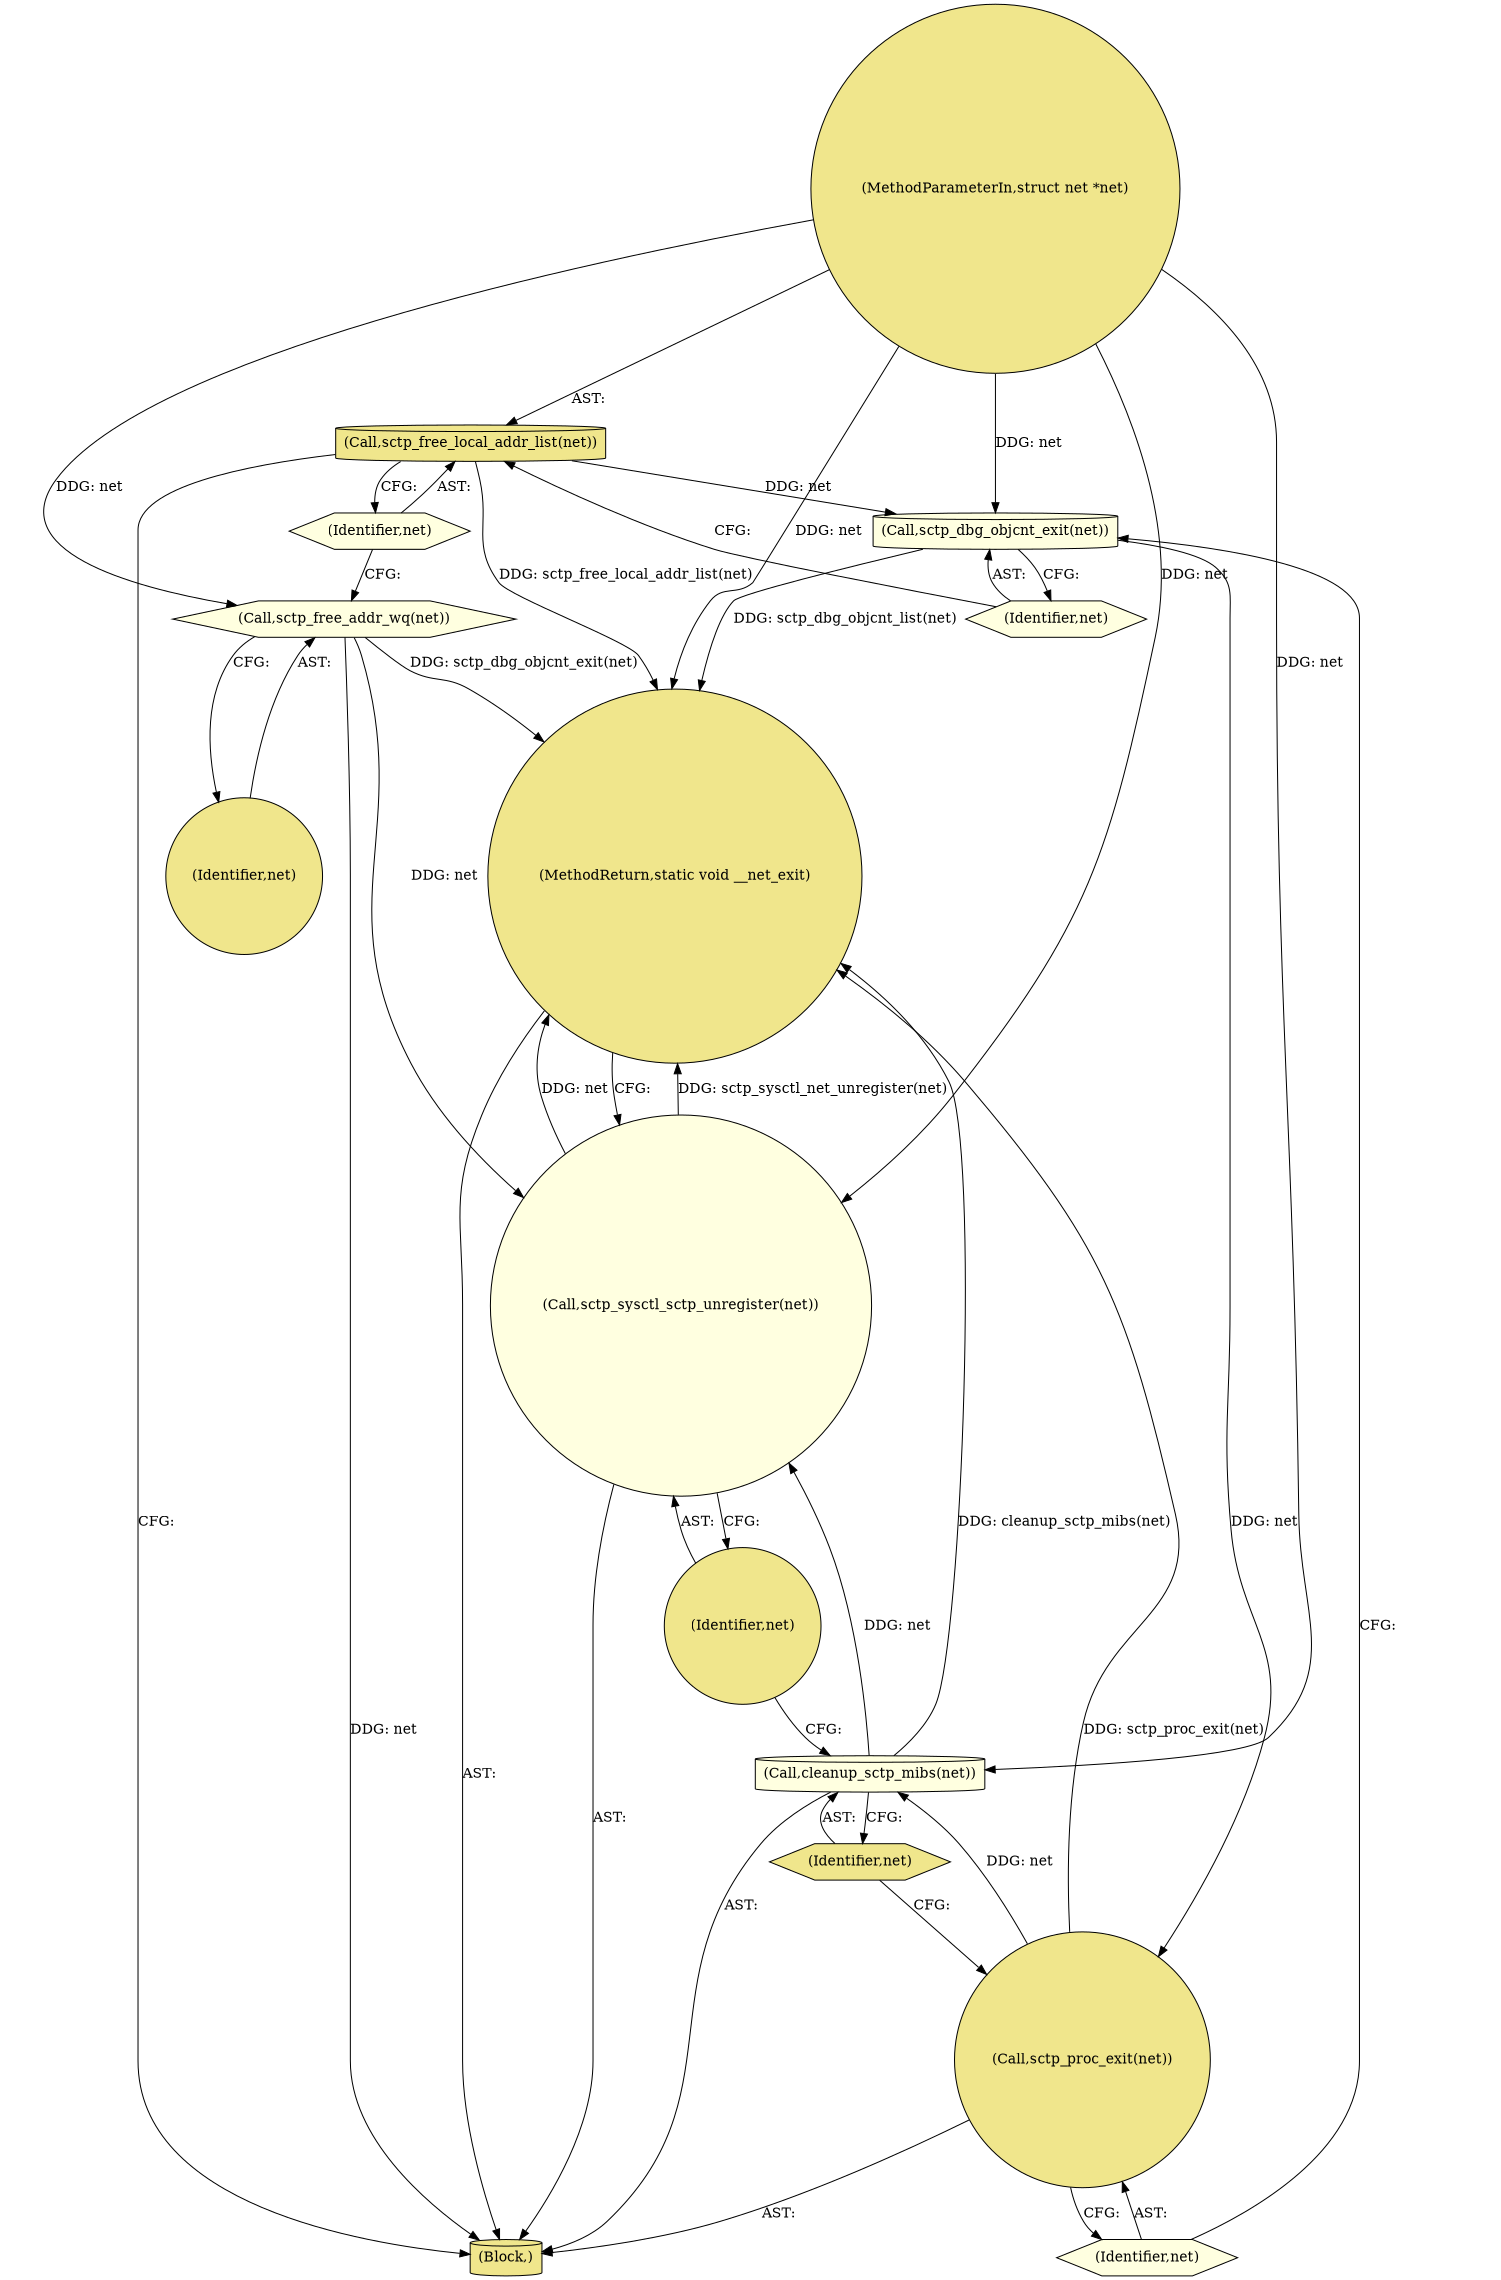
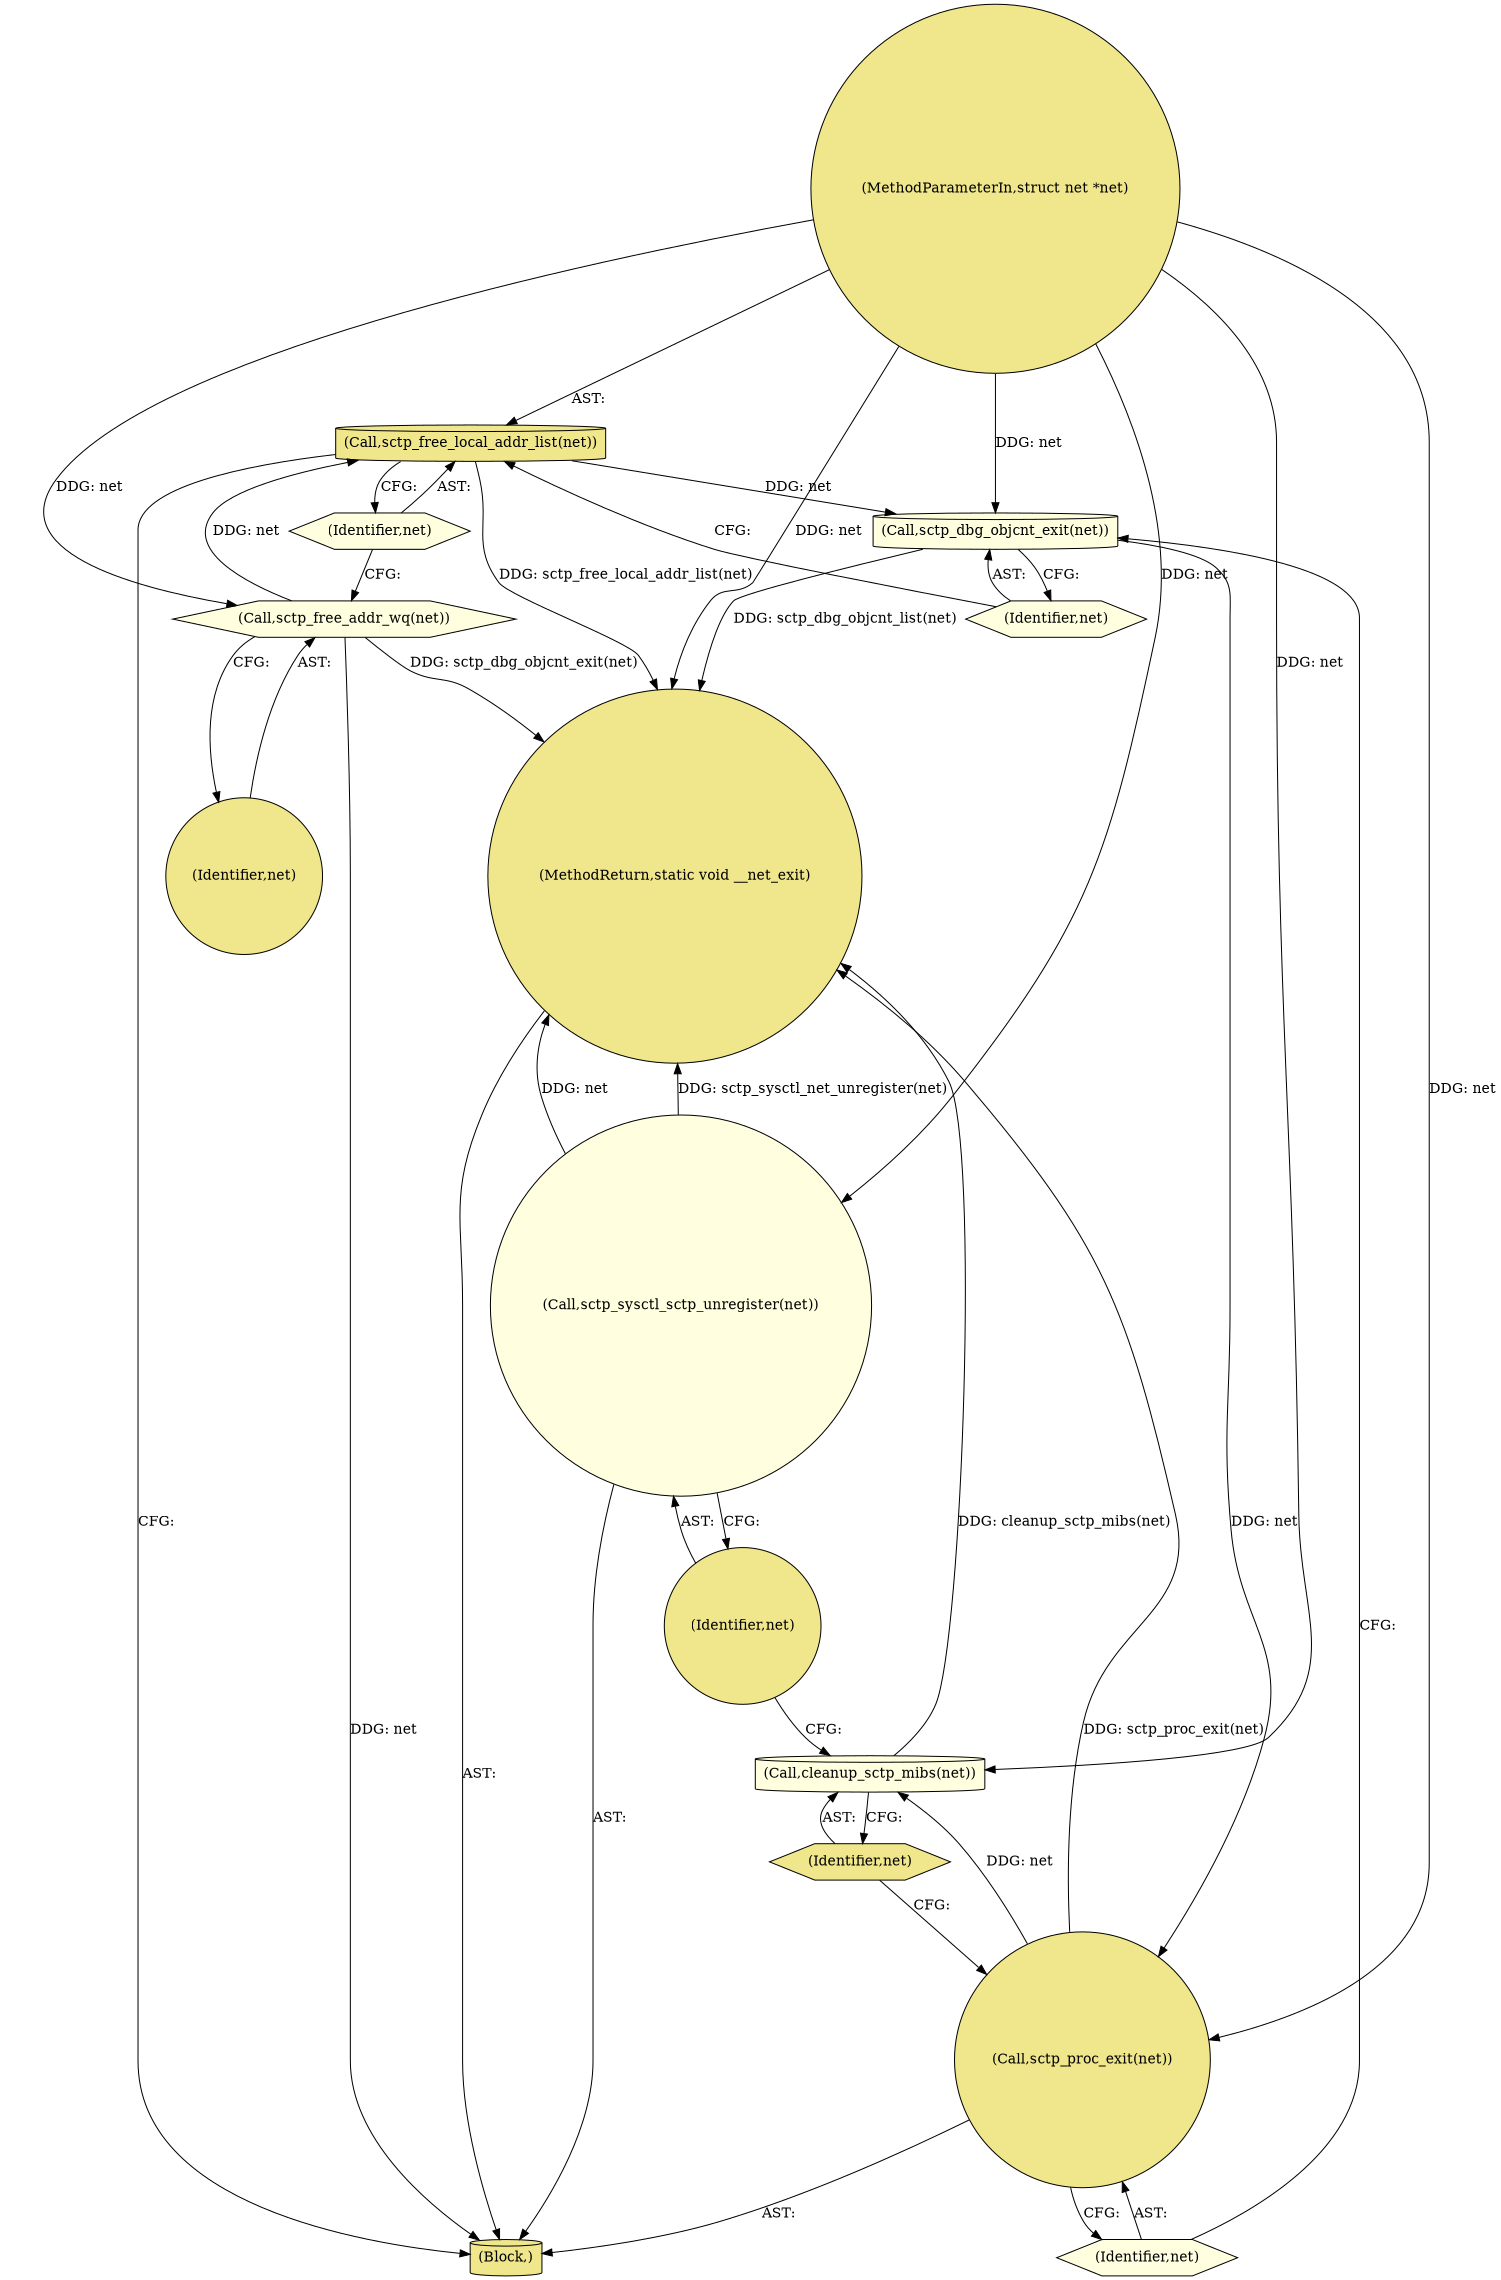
(373, 935) -> (216, 509)
(613, 1084) -> none
none -> (1429, 1120)
(848, 1609) -> none
(691, 2023) -> none
